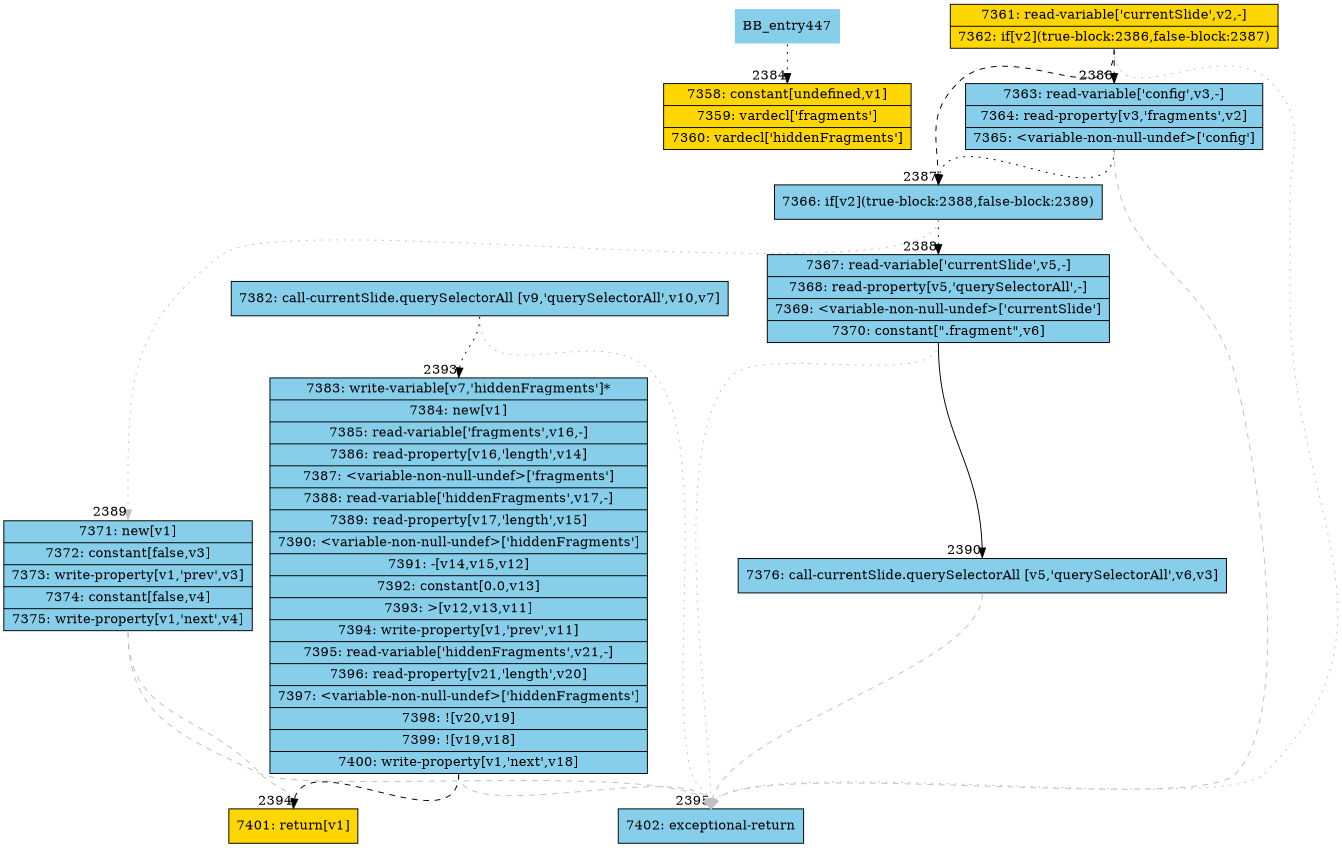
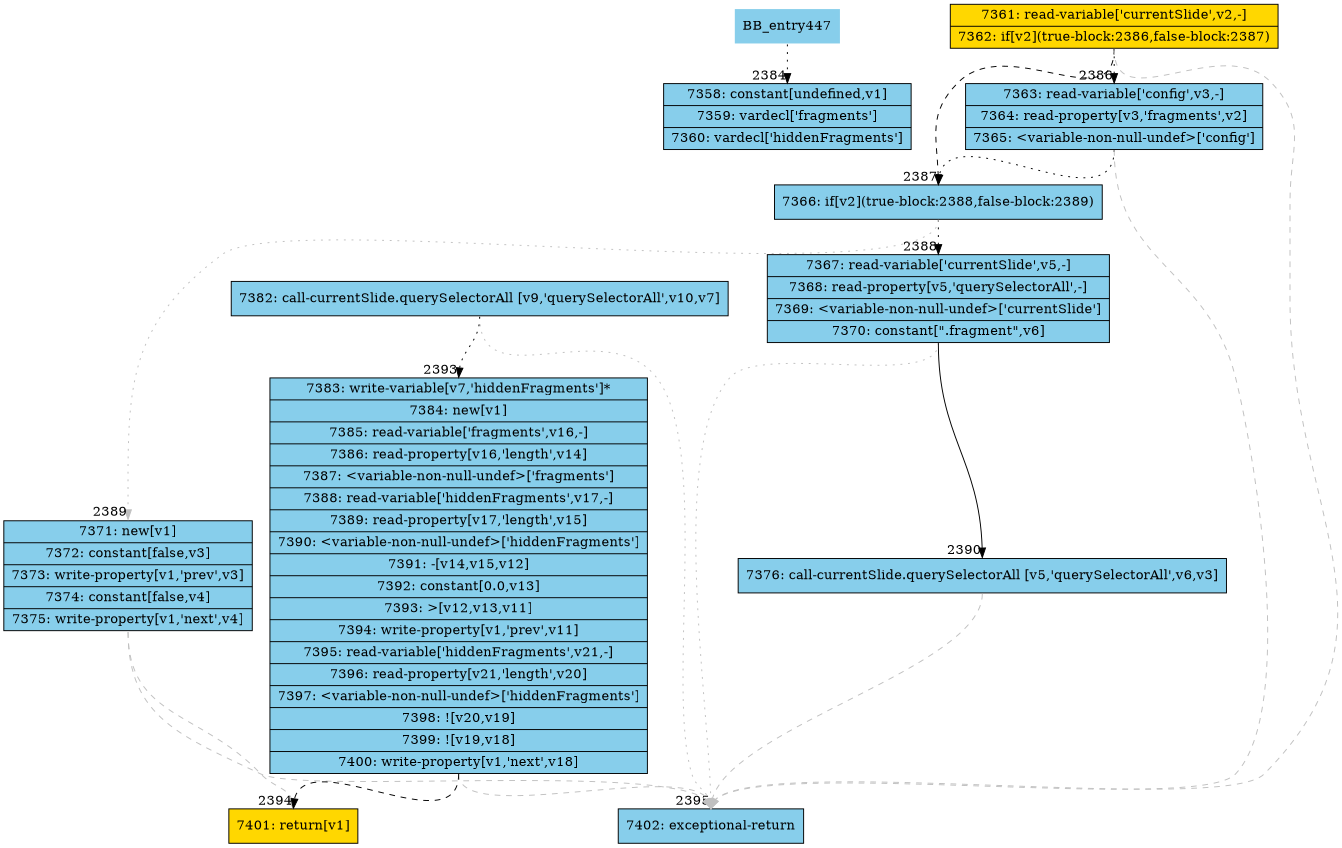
(1114, 61) -> (1114, 61)
(787, 117) -> (787, 117)
(1337, 620) -> (1337, 620)
